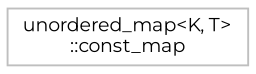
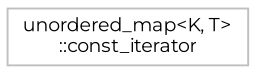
(128, 37) -> (128, 37)
